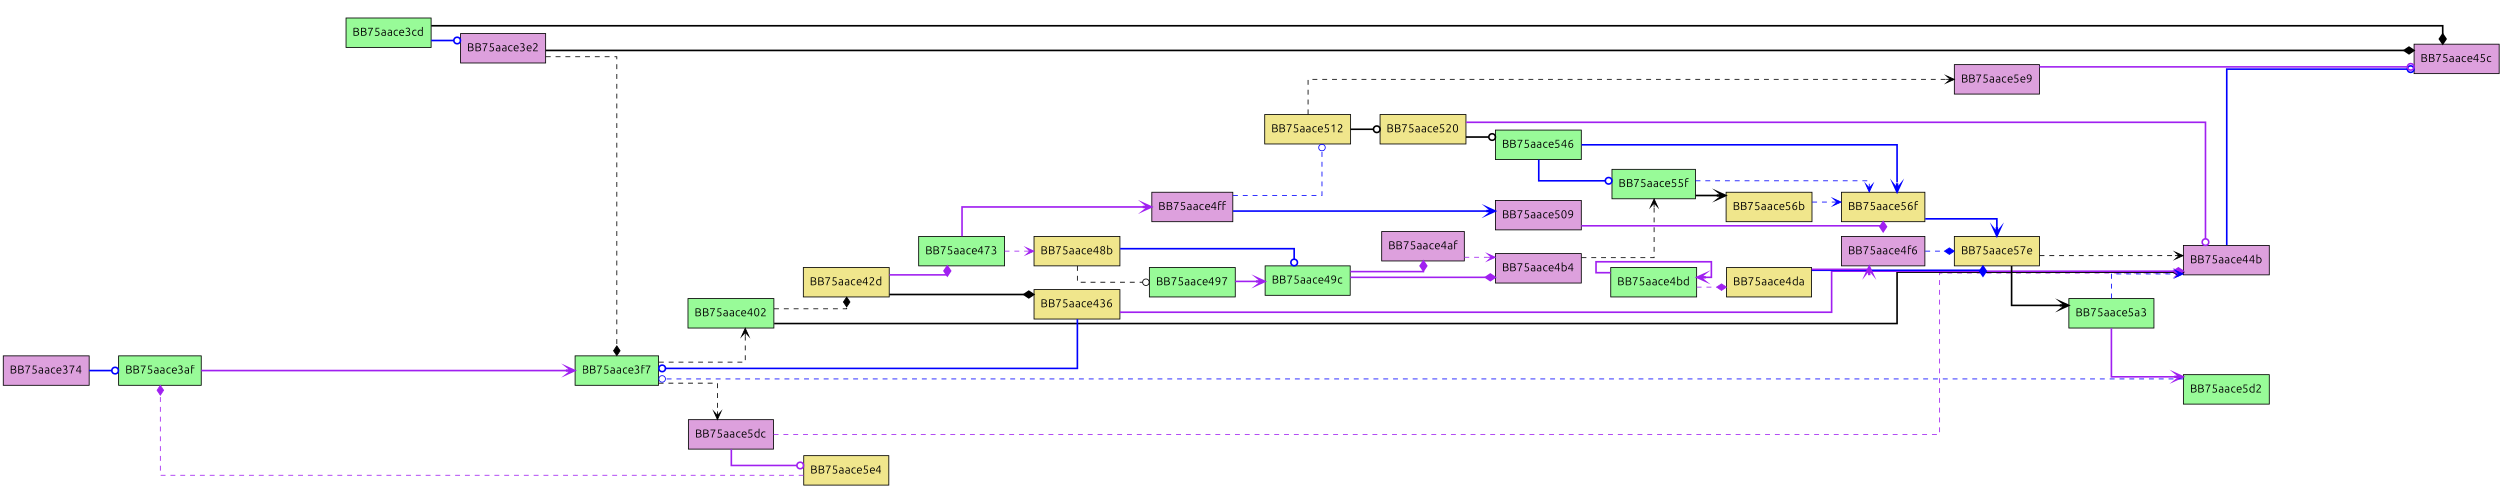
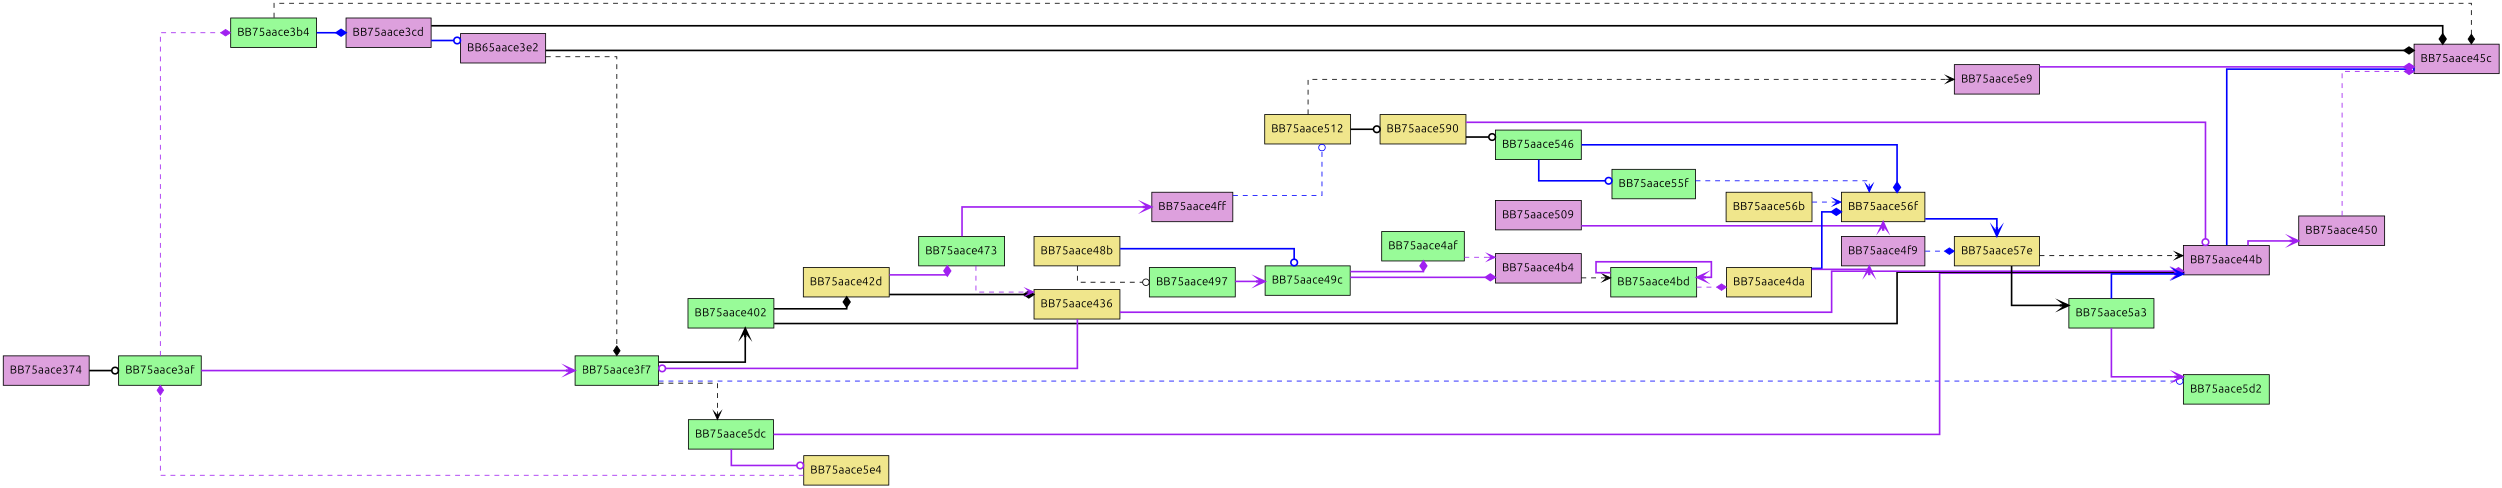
none -> (274, 33)
(389, 33) -> (389, 33)
(503, 48) -> (503, 48)
(2214, 67) -> (2214, 67)
(1423, 129) -> (1423, 129)
(1758, 145) -> (1758, 145)
(1707, 196) -> none
(1360, 211) -> none
(1732, 226) -> (1732, 226)
none -> (2342, 231)
(1423, 246) -> (1423, 246)
(1015, 251) -> (976, 289)
(1883, 251) -> (1883, 251)
(1654, 256) -> (1592, 278)
(1898, 270) -> (1822, 240)
(2131, 274) -> (2131, 274)
(811, 309) -> (811, 309)
(715, 362) -> (715, 362)
(896, 368) -> (896, 368)
(101, 371) -> (101, 371)
(1424, 379) -> (1418, 381)
(731, 434) -> (731, 434)
(1555, 434) -> (1555, 434)
